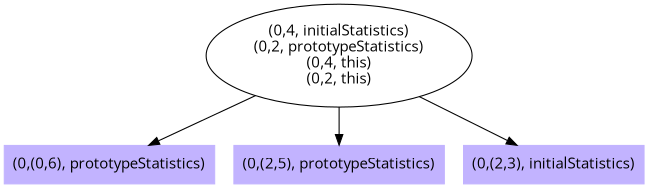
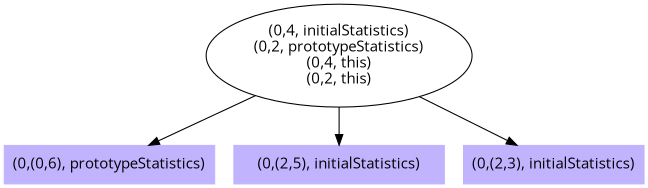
(339, 165) -> (339, 165)
